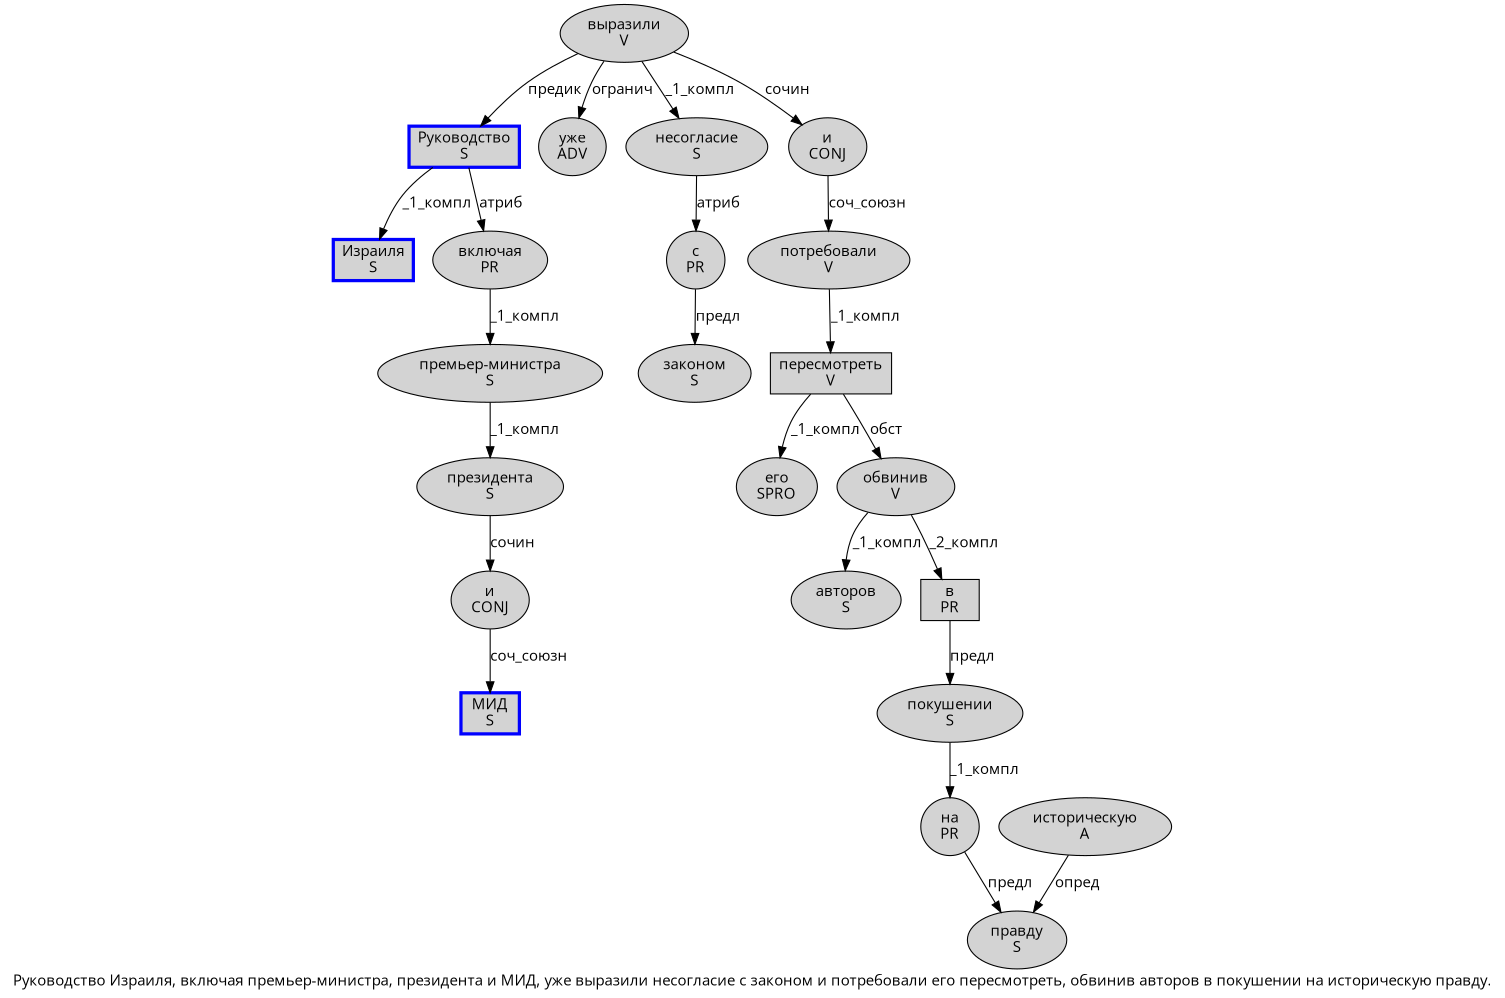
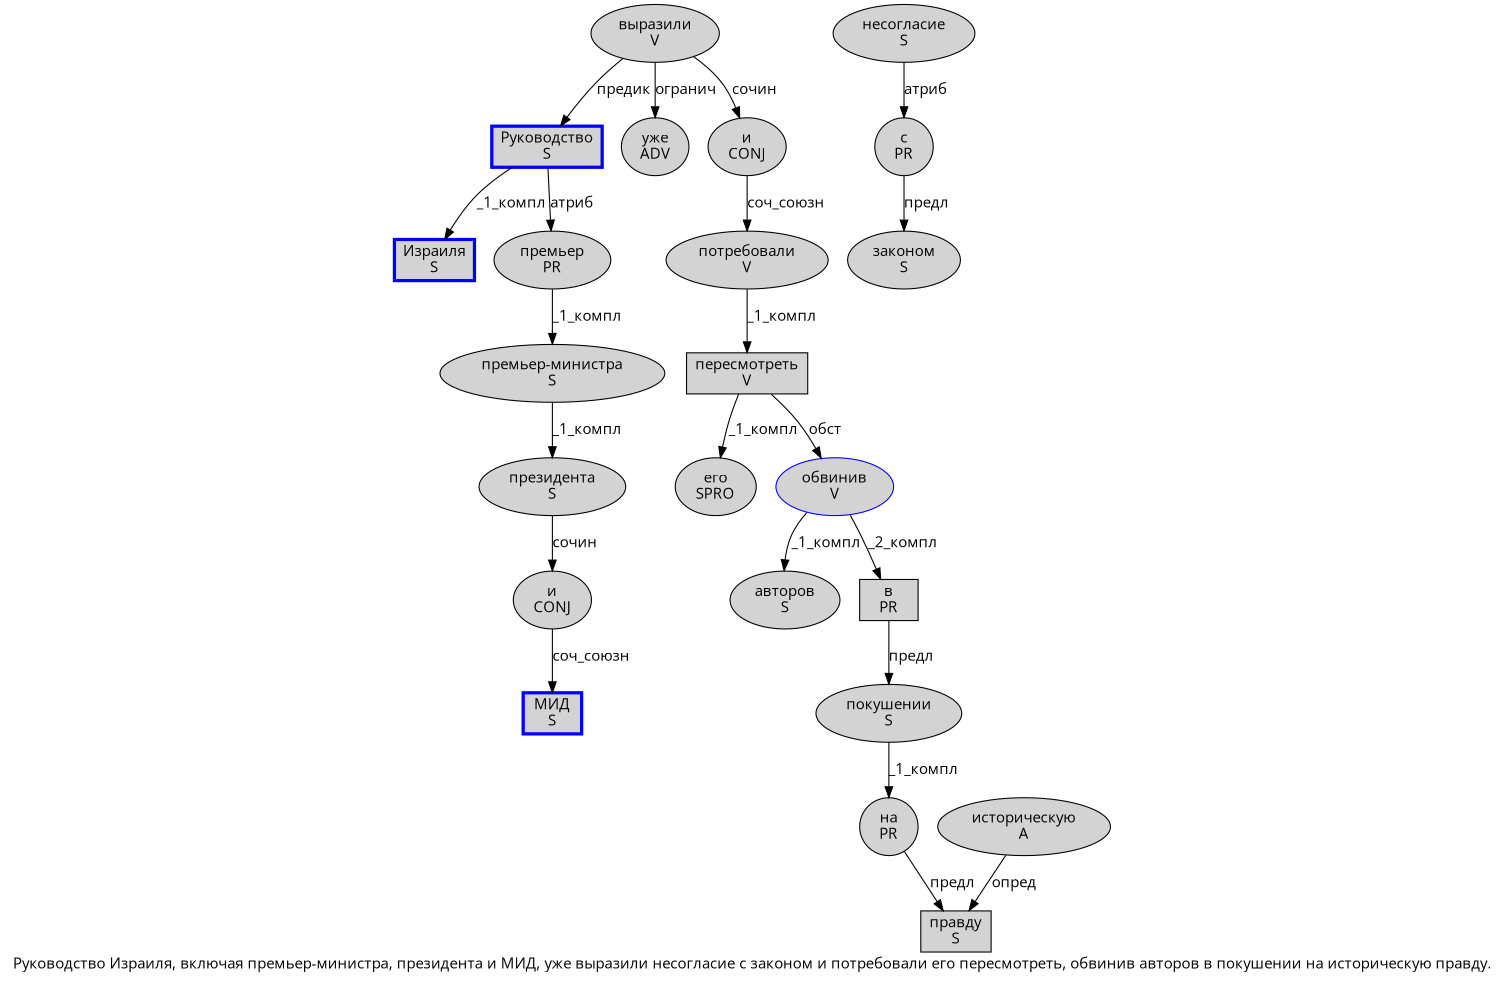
(657, 85) -> none
(490, 260) -> (552, 260)
(896, 487) -> (835, 487)
(1017, 940) -> (956, 931)
